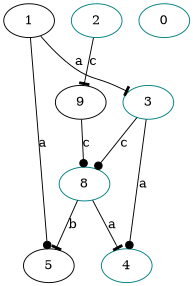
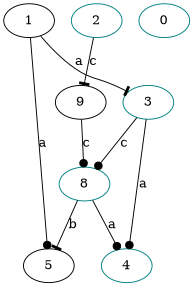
(104, 223) -> (104, 222)
